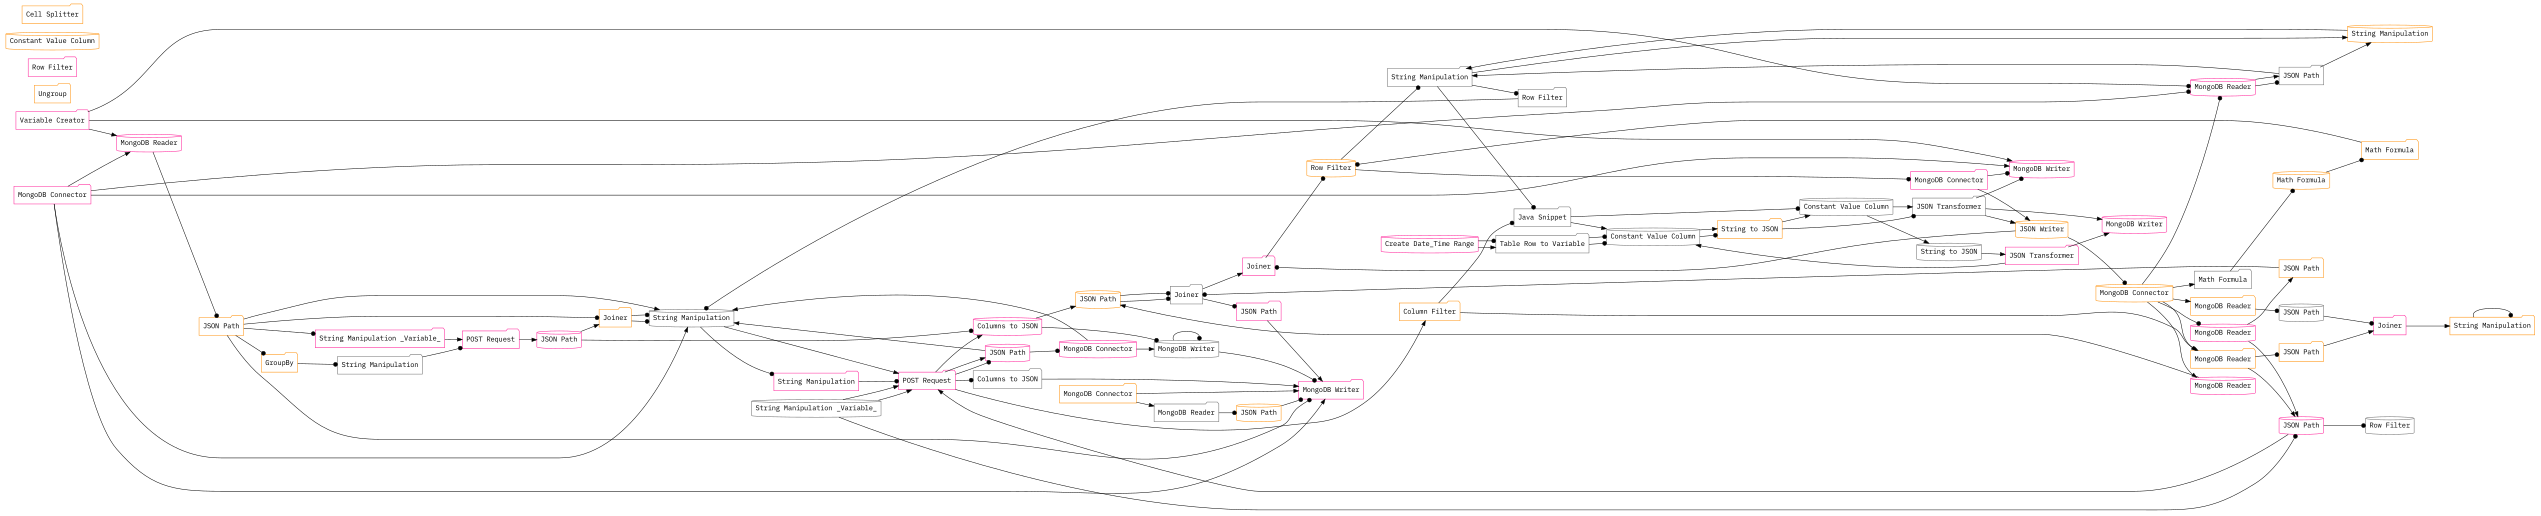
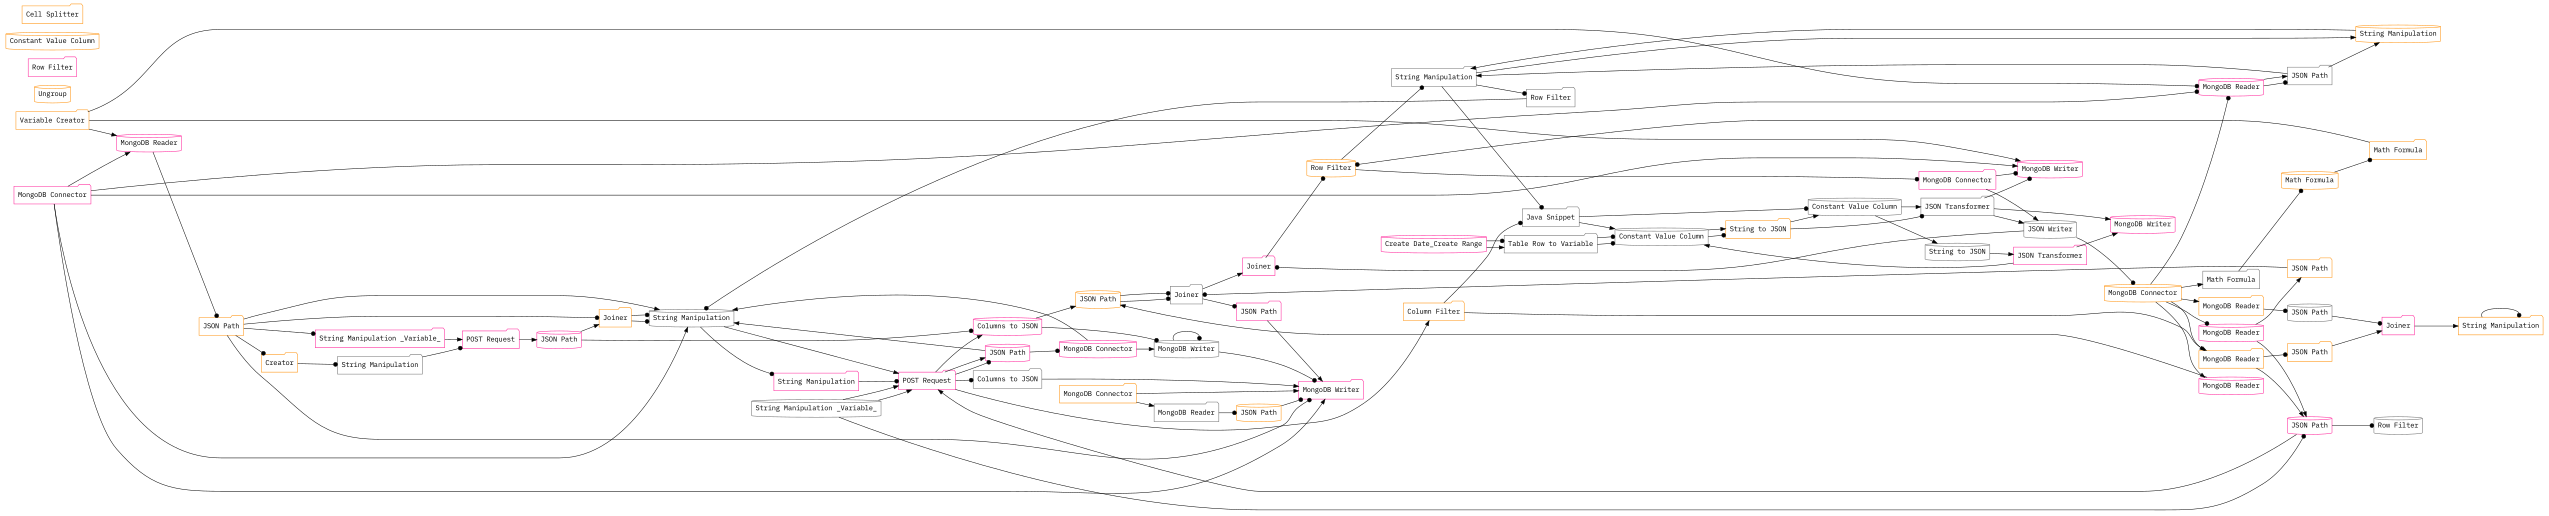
(52, 94) -> (52, 94)
(52, 121) -> (52, 121)
(2042, 229) -> (2050, 229)
(1430, 244) -> (1434, 244)
(279, 363) -> (279, 363)
